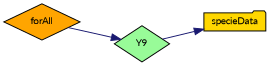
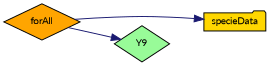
(179, 35) -> (135, 17)
